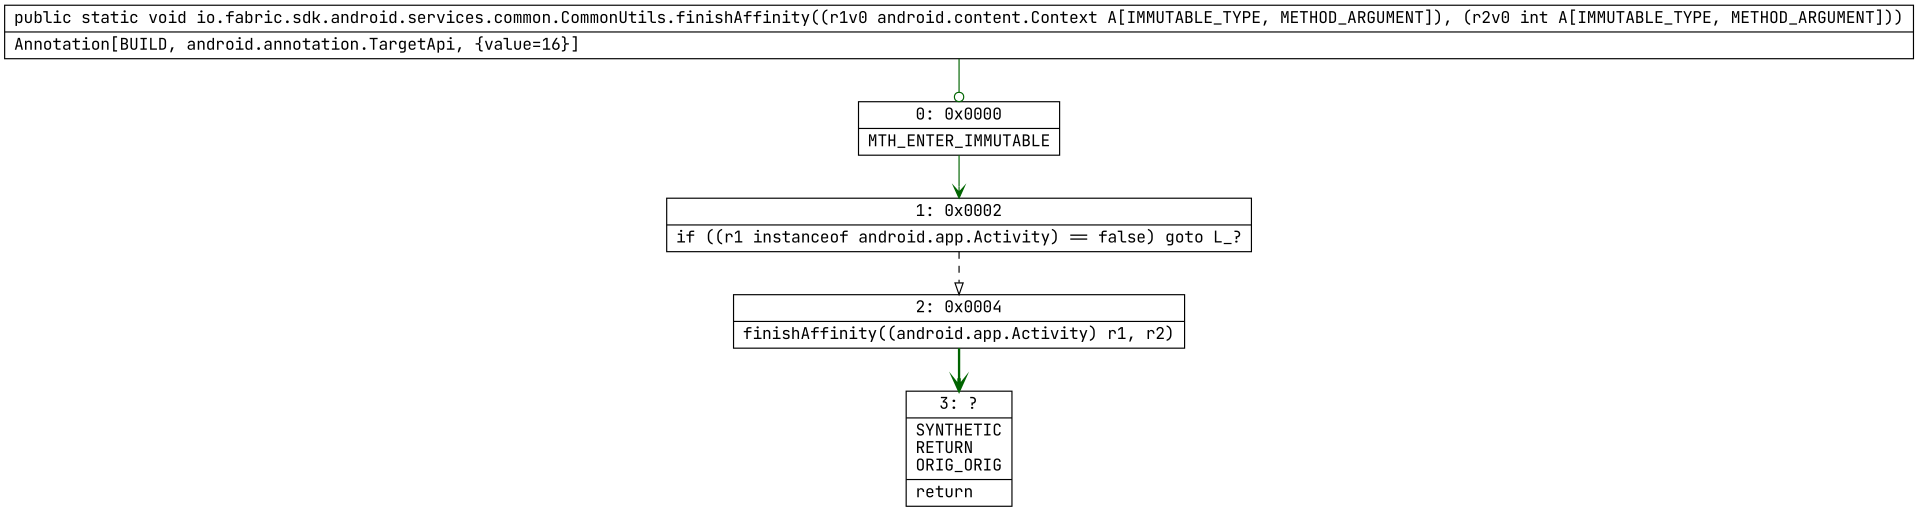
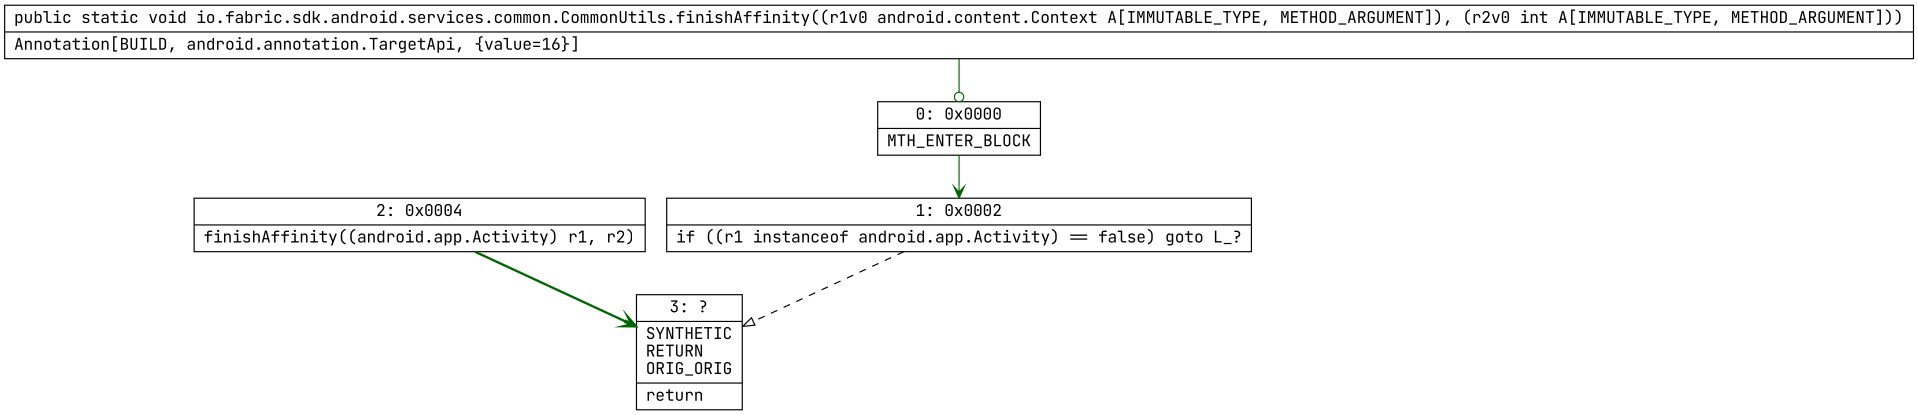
(959, 141) -> (959, 141)
(959, 267) -> (829, 287)
